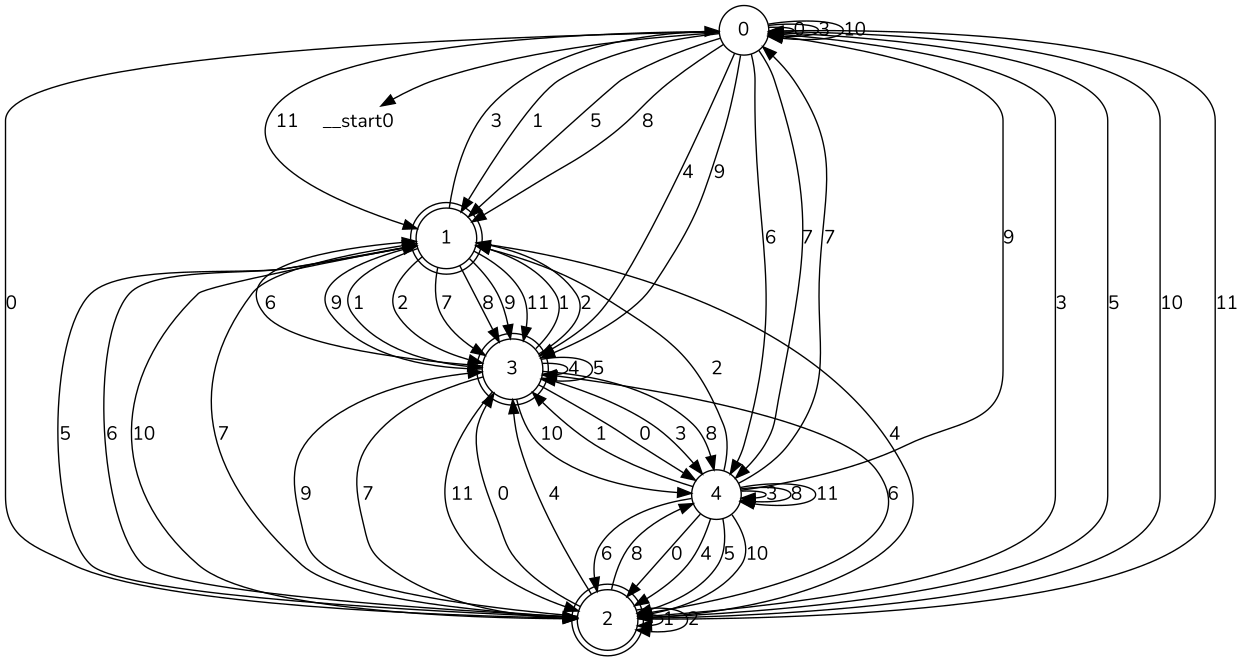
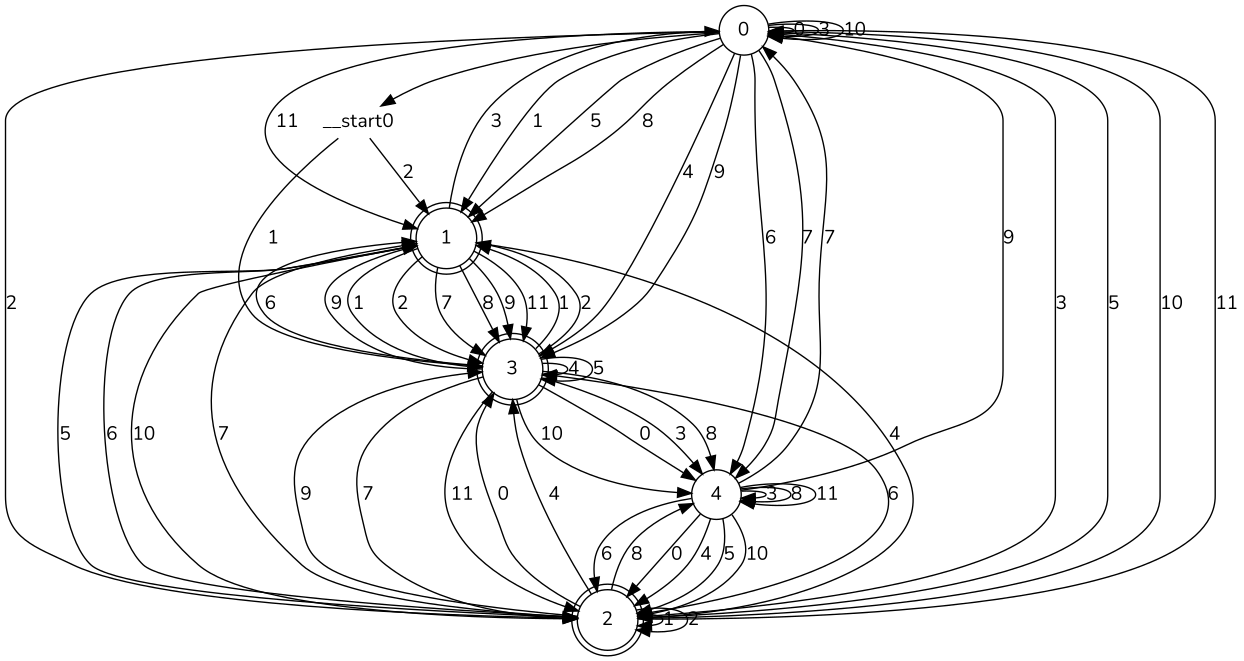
(12, 304) -> (12, 304)
(646, 325) -> (395, 170)
(612, 455) -> (256, 317)
